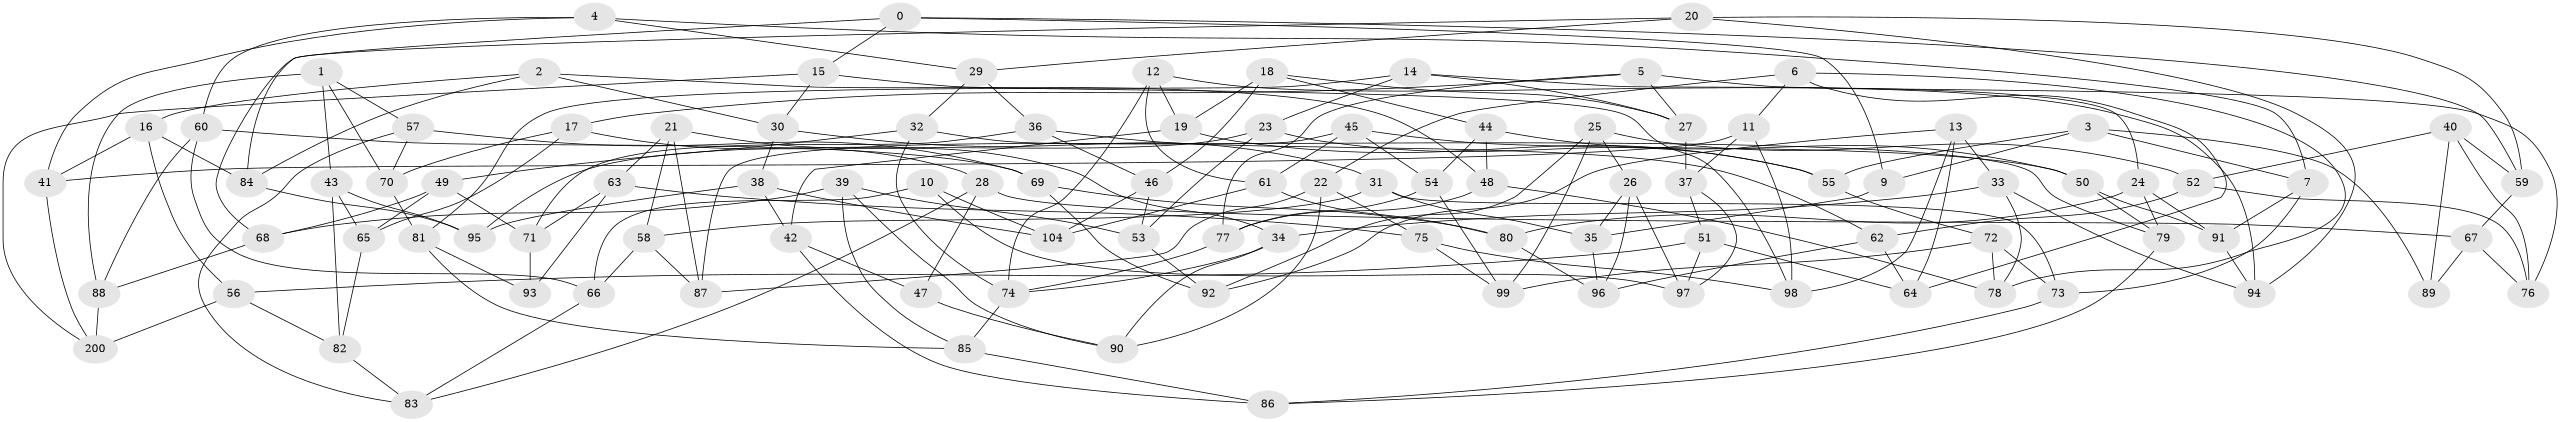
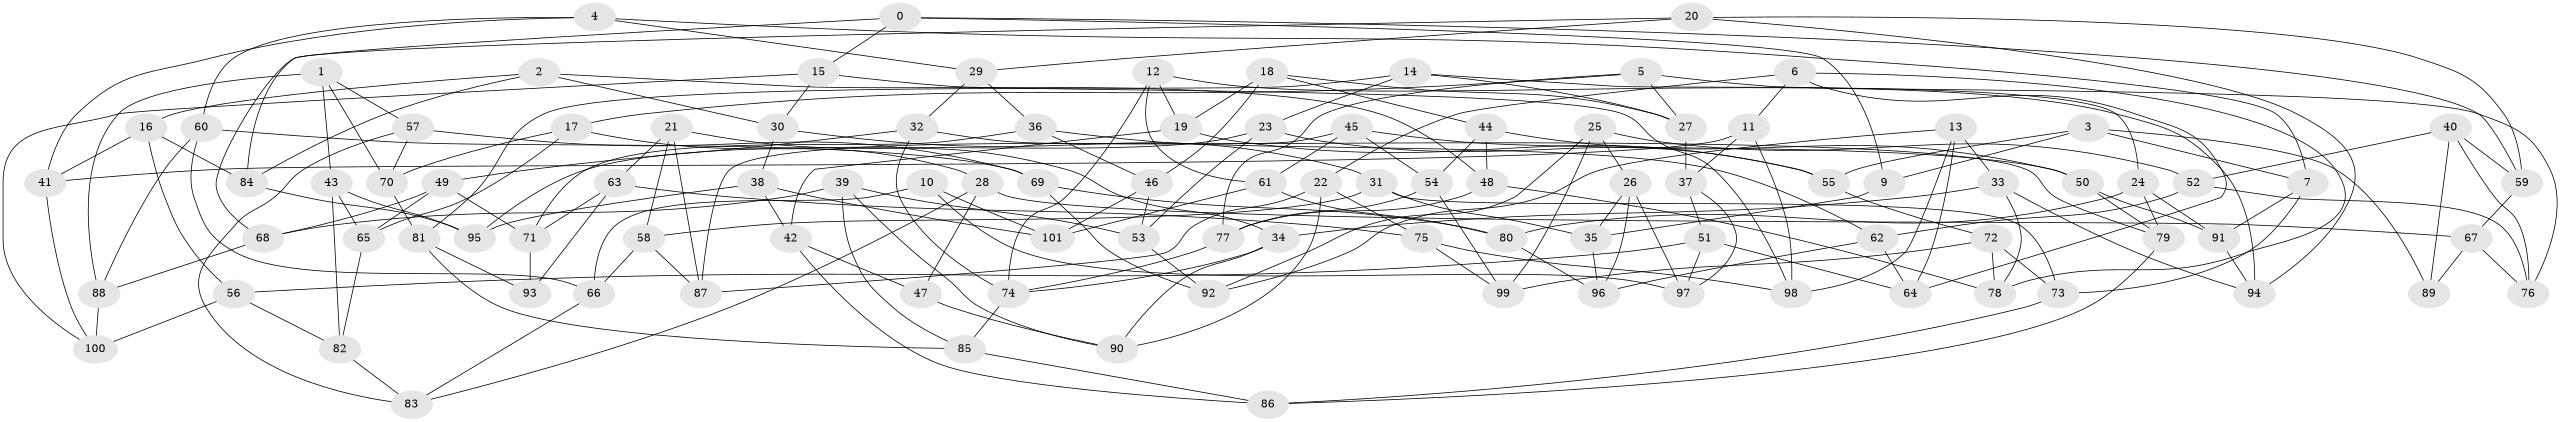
(1053, 239) -> (1053, 239)
(95, 349) -> (95, 349)
